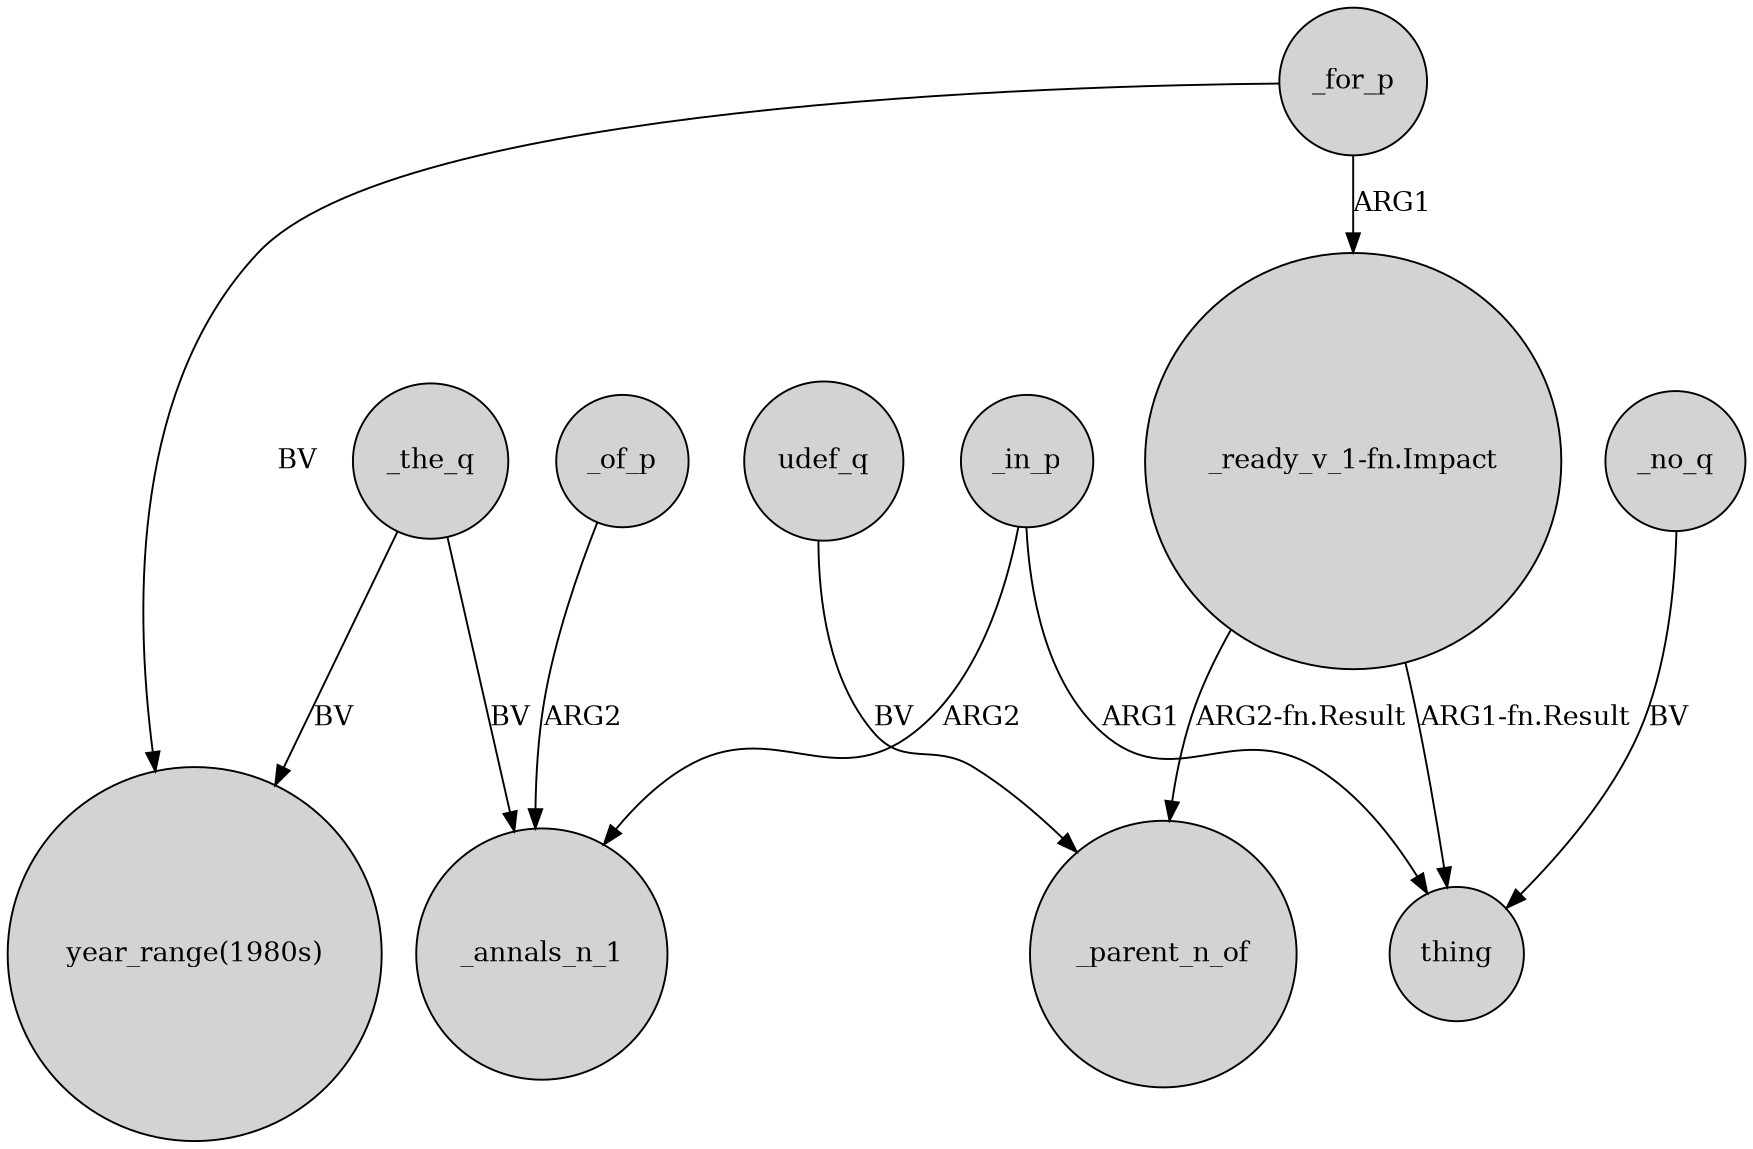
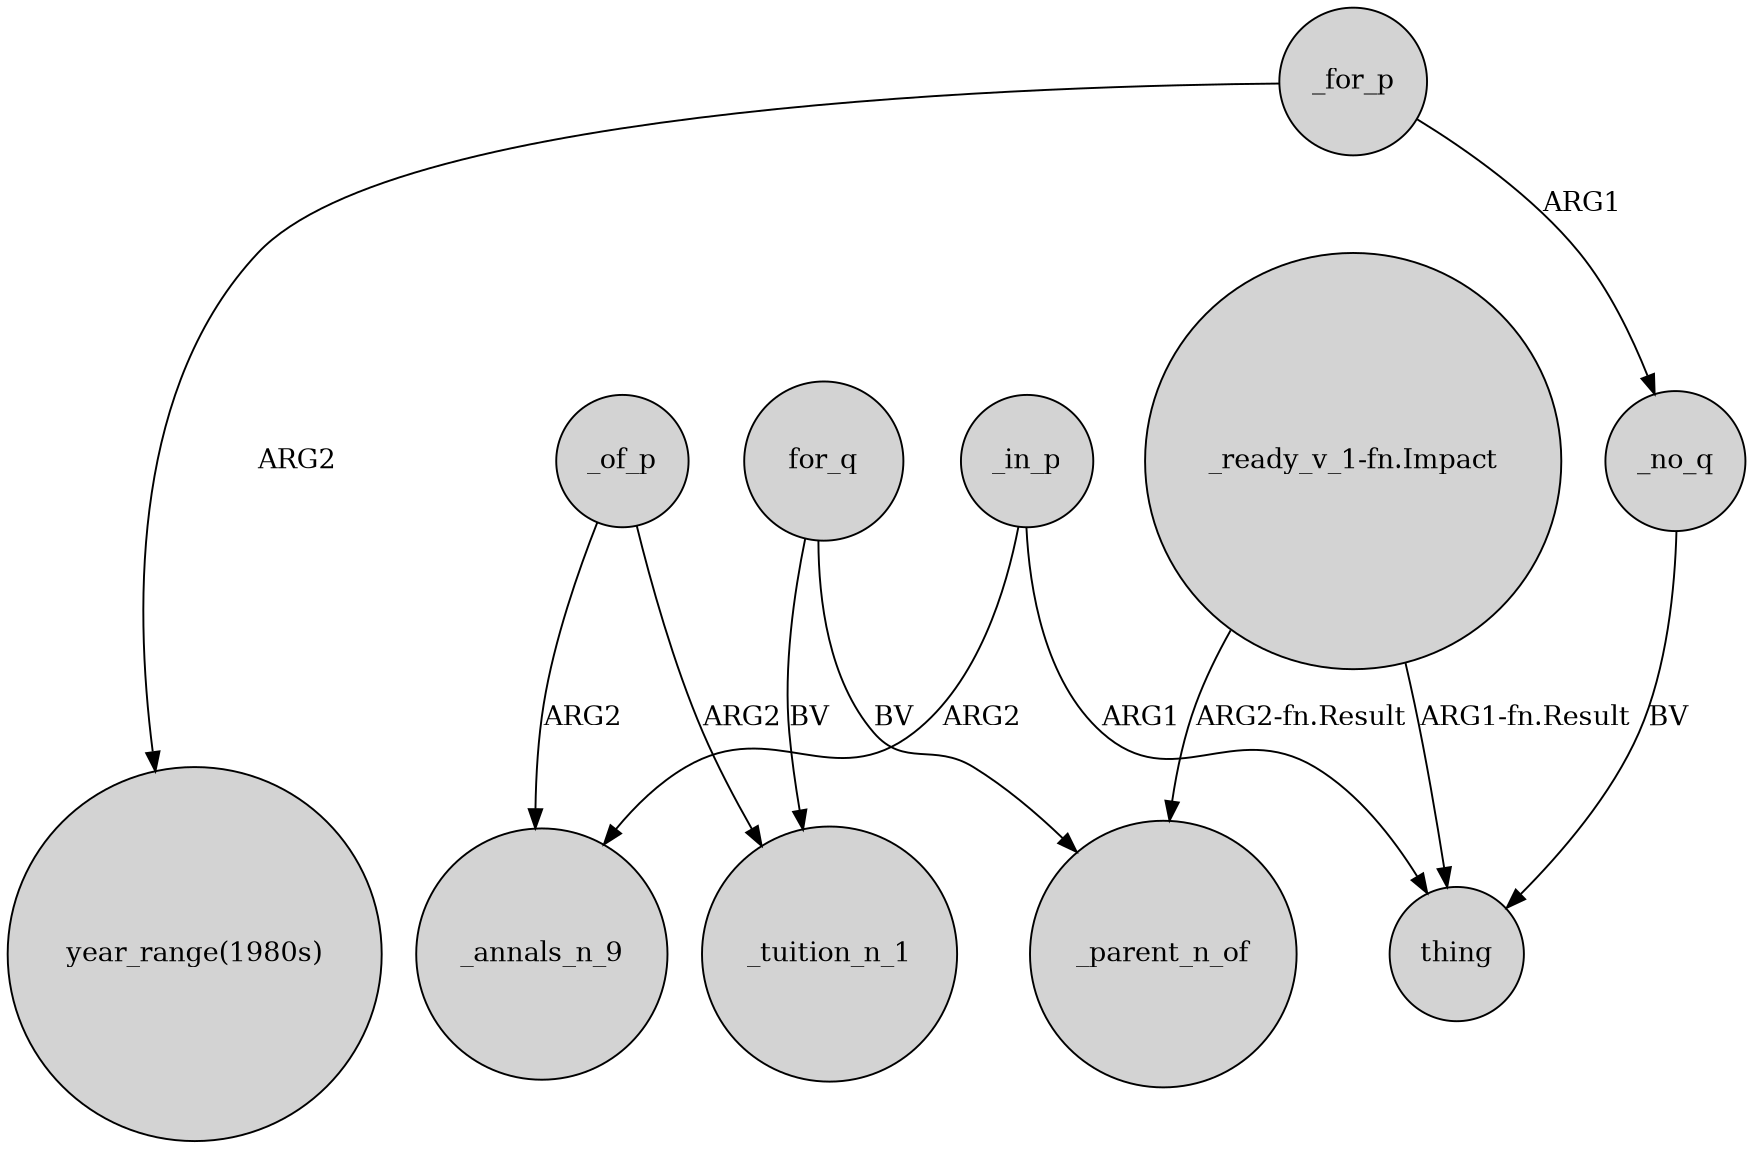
(1353, 194) -> (1556, 227)
(297, 461) -> (297, 461)
(431, 461) -> none
(824, 461) -> (824, 461)
(542, 954) -> (542, 954)
none -> (830, 954)
